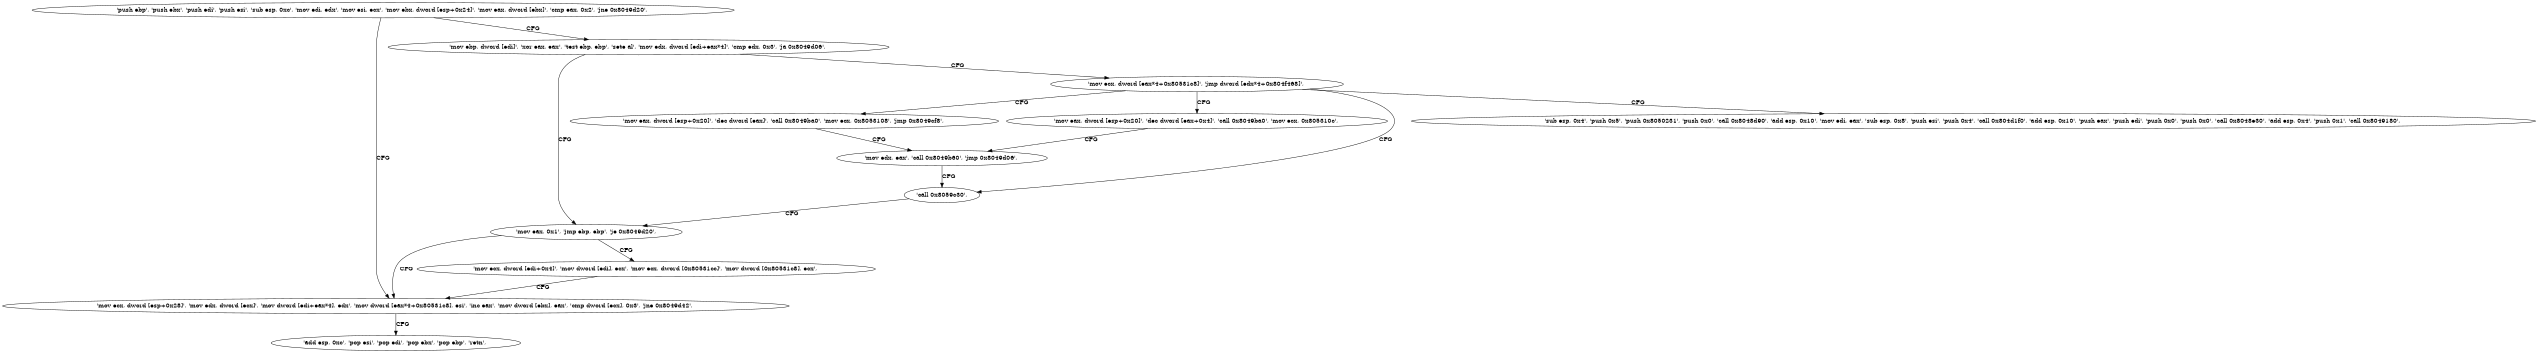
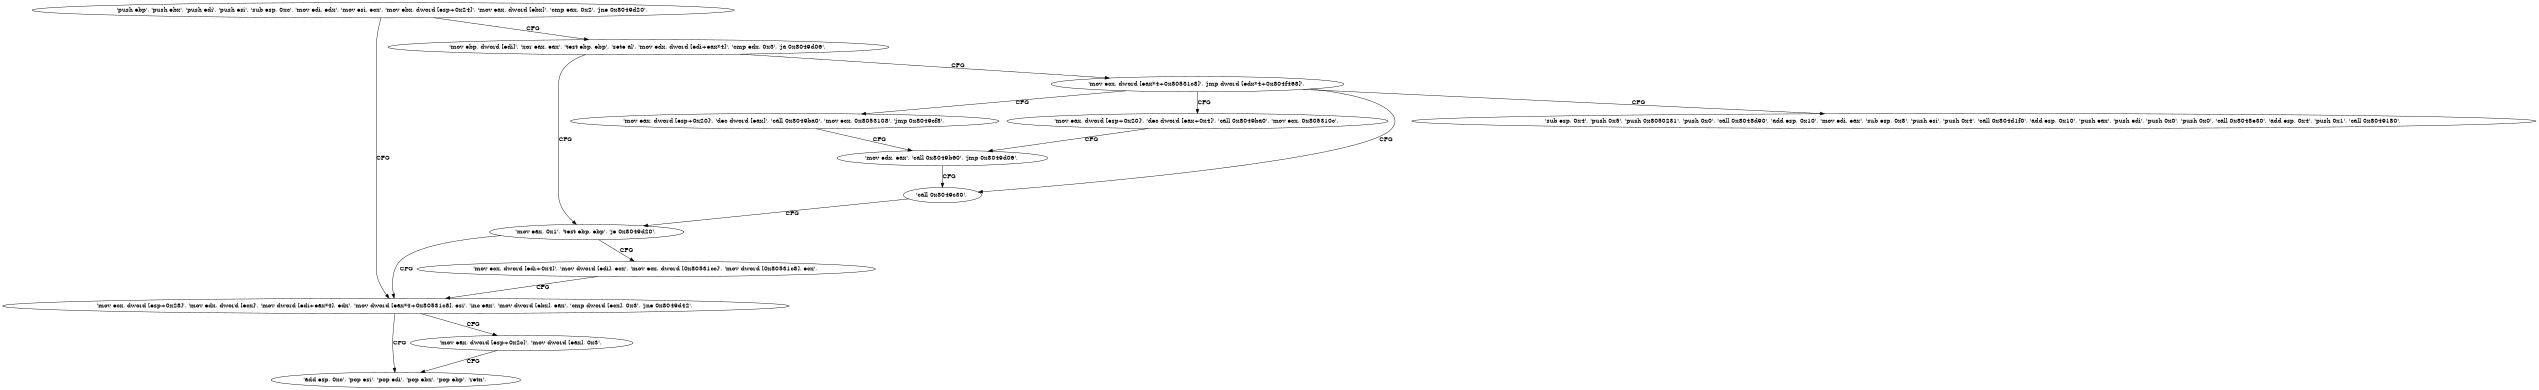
(942, 195) -> (942, 195)
(586, 232) -> (587, 232)
none -> (522, 343)
